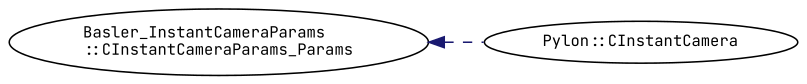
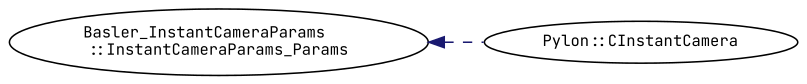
(219, 42) -> (219, 42)
